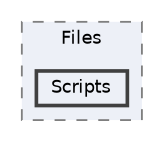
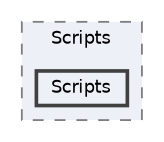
(82, 39) -> (82, 39)
